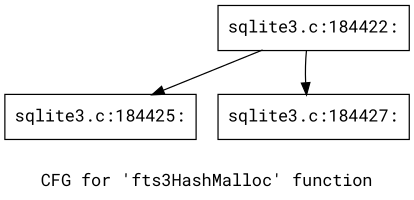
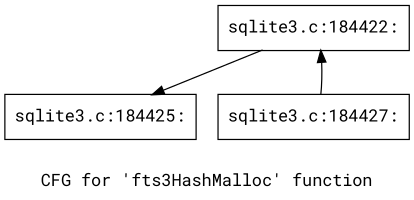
(306, 66) -> (322, 79)
